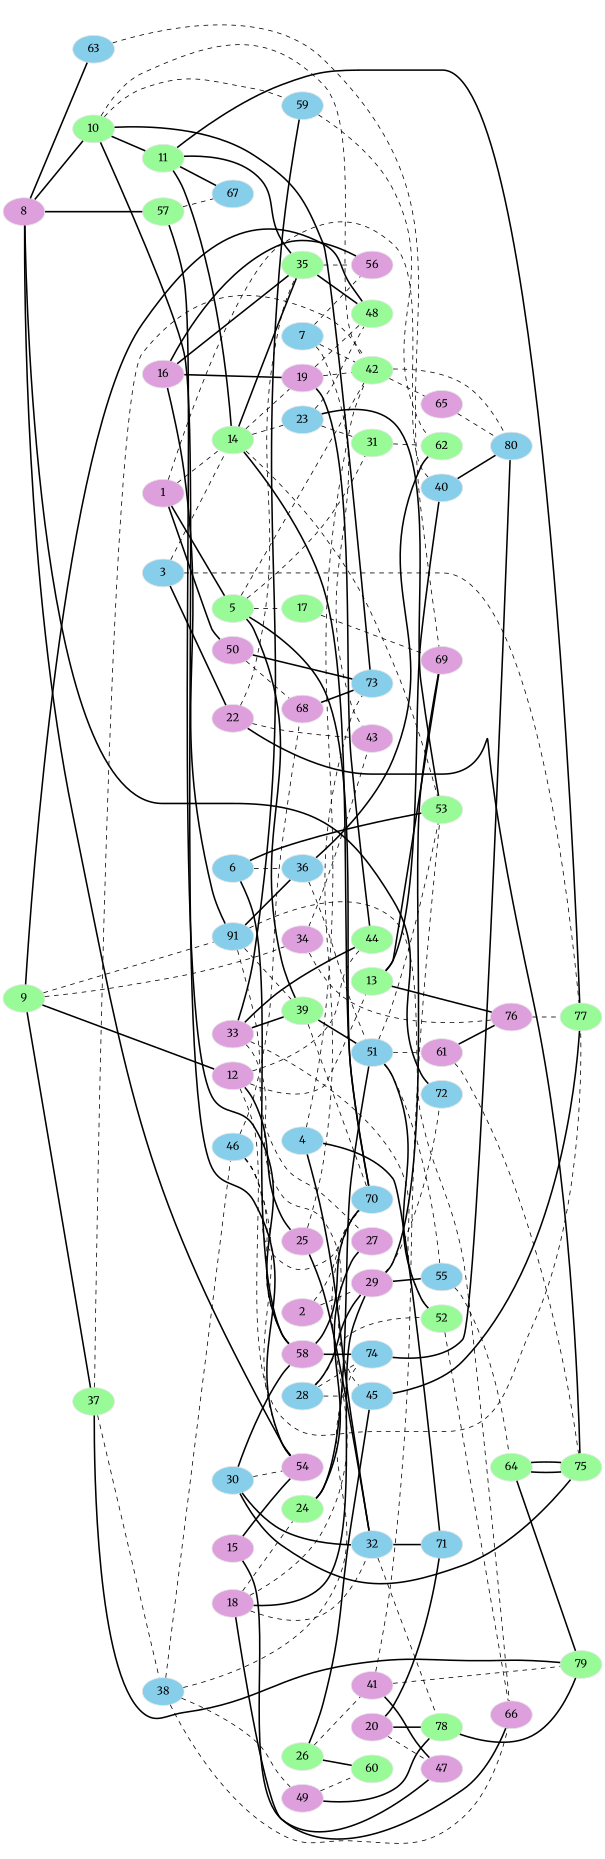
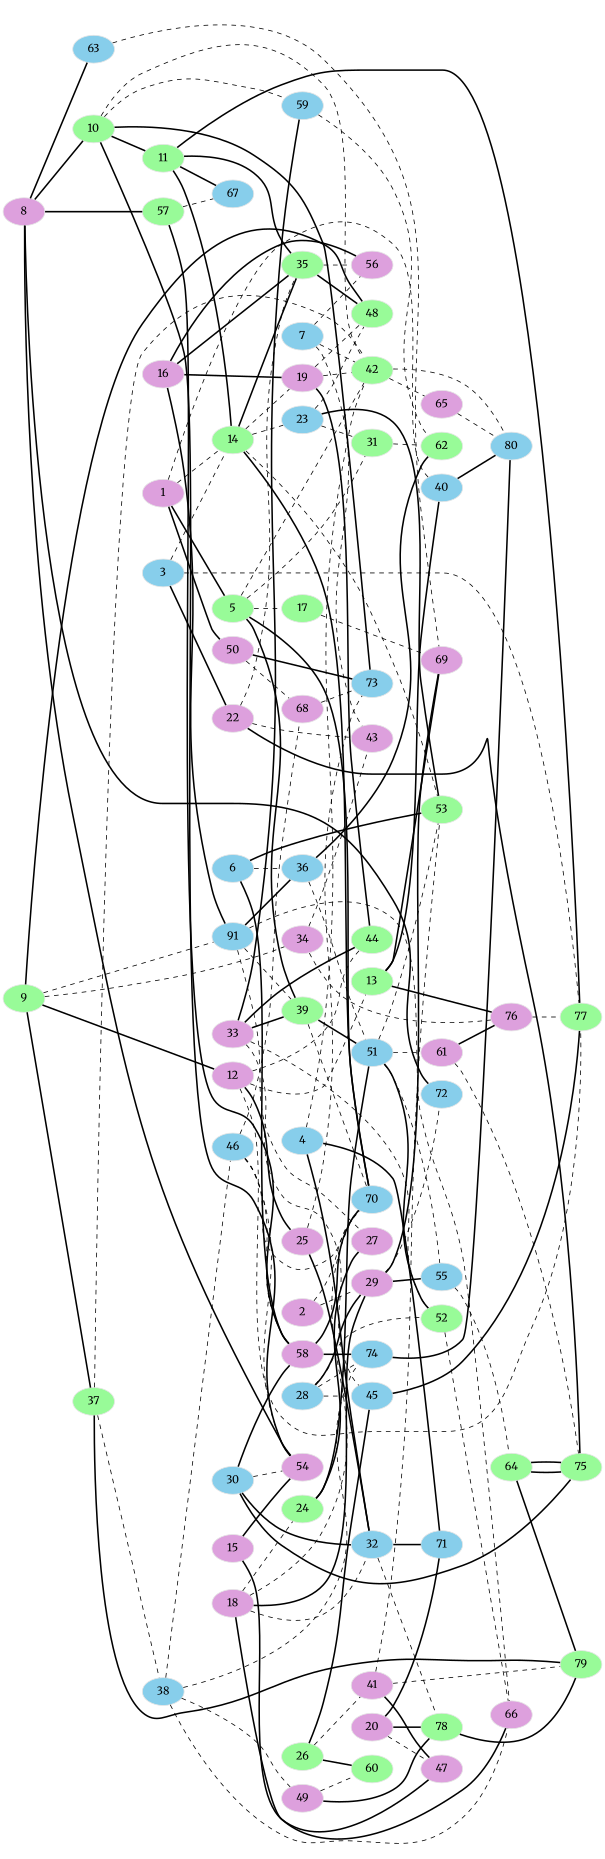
(335, 697) -> (335, 697)
